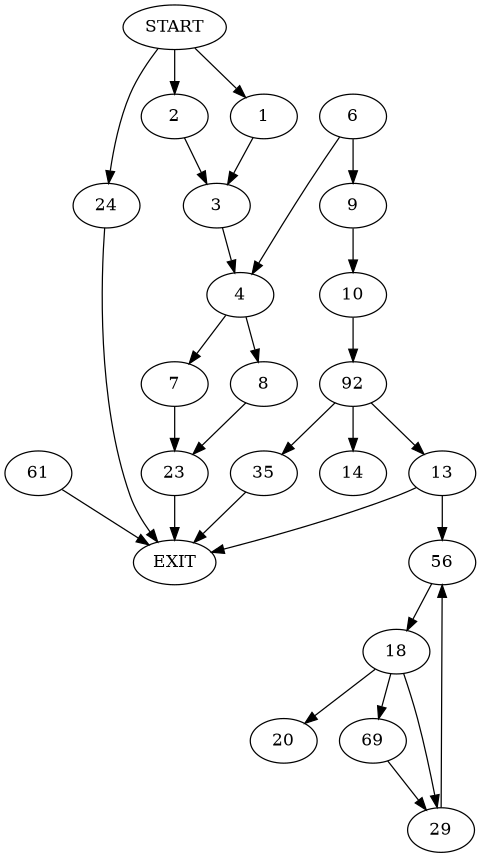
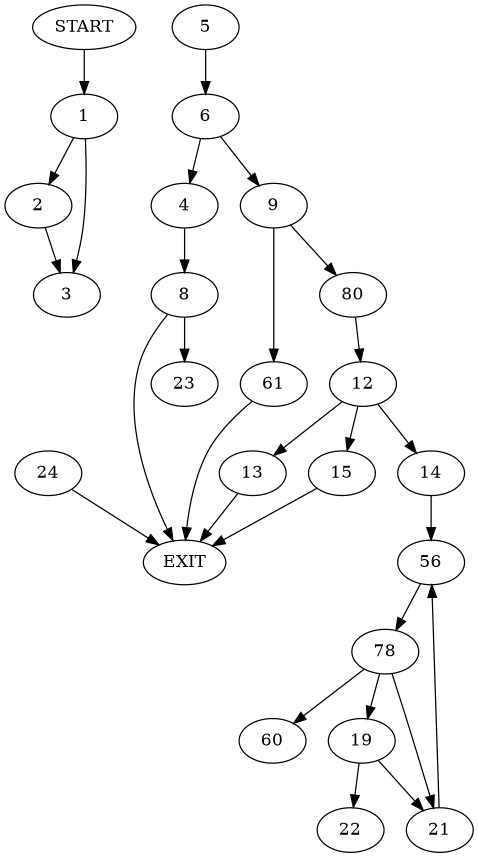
none -> (206, 27)
(175, 66) -> (64, 156)
(125, 106) -> none
(227, 244) -> none
none -> (274, 289)
(353, 295) -> (353, 295)
(175, 384) -> none
(353, 384) -> (363, 384)
(264, 473) -> (342, 473)
(175, 512) -> (135, 420)
(442, 512) -> (431, 512)
(396, 652) -> (385, 652)
(284, 741) -> (273, 741)
(373, 741) -> (362, 741)
none -> (351, 830)
(441, 830) -> (440, 830)
